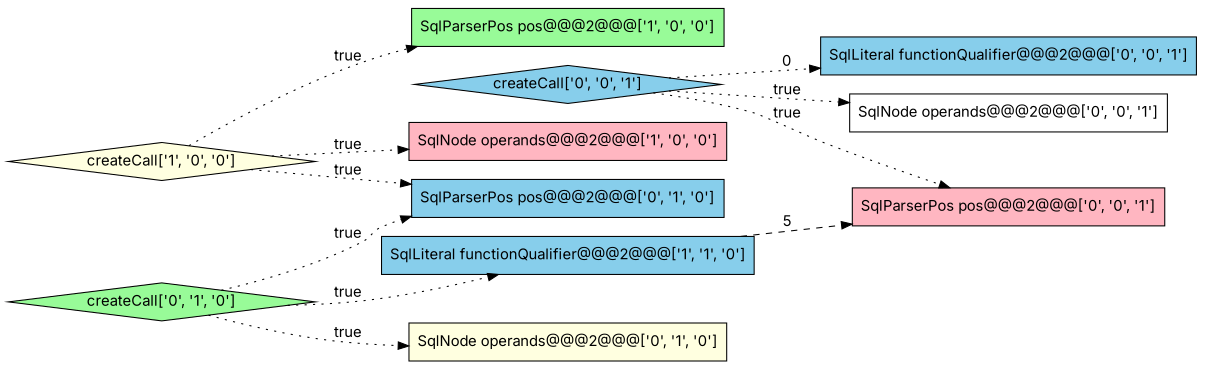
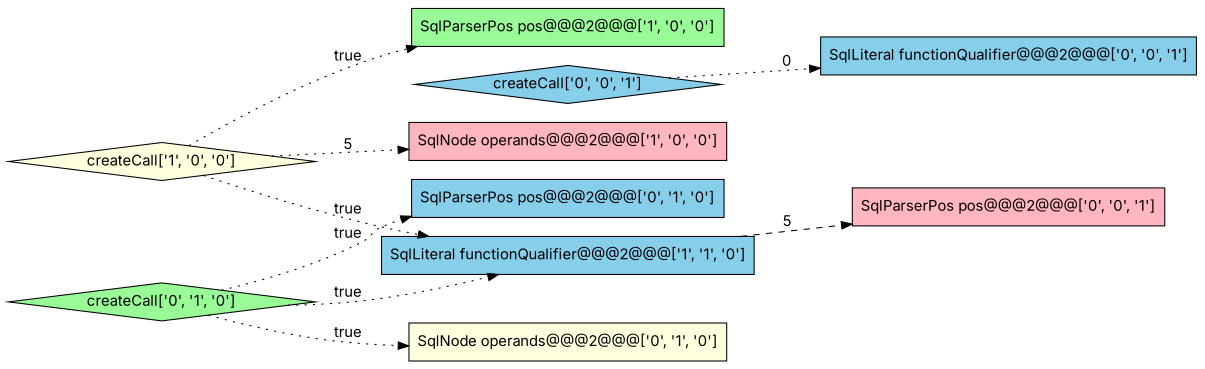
(1009, 113) -> none
(798, 132) -> none
(348, 145) -> (348, 145)
(326, 176) -> (310, 209)
